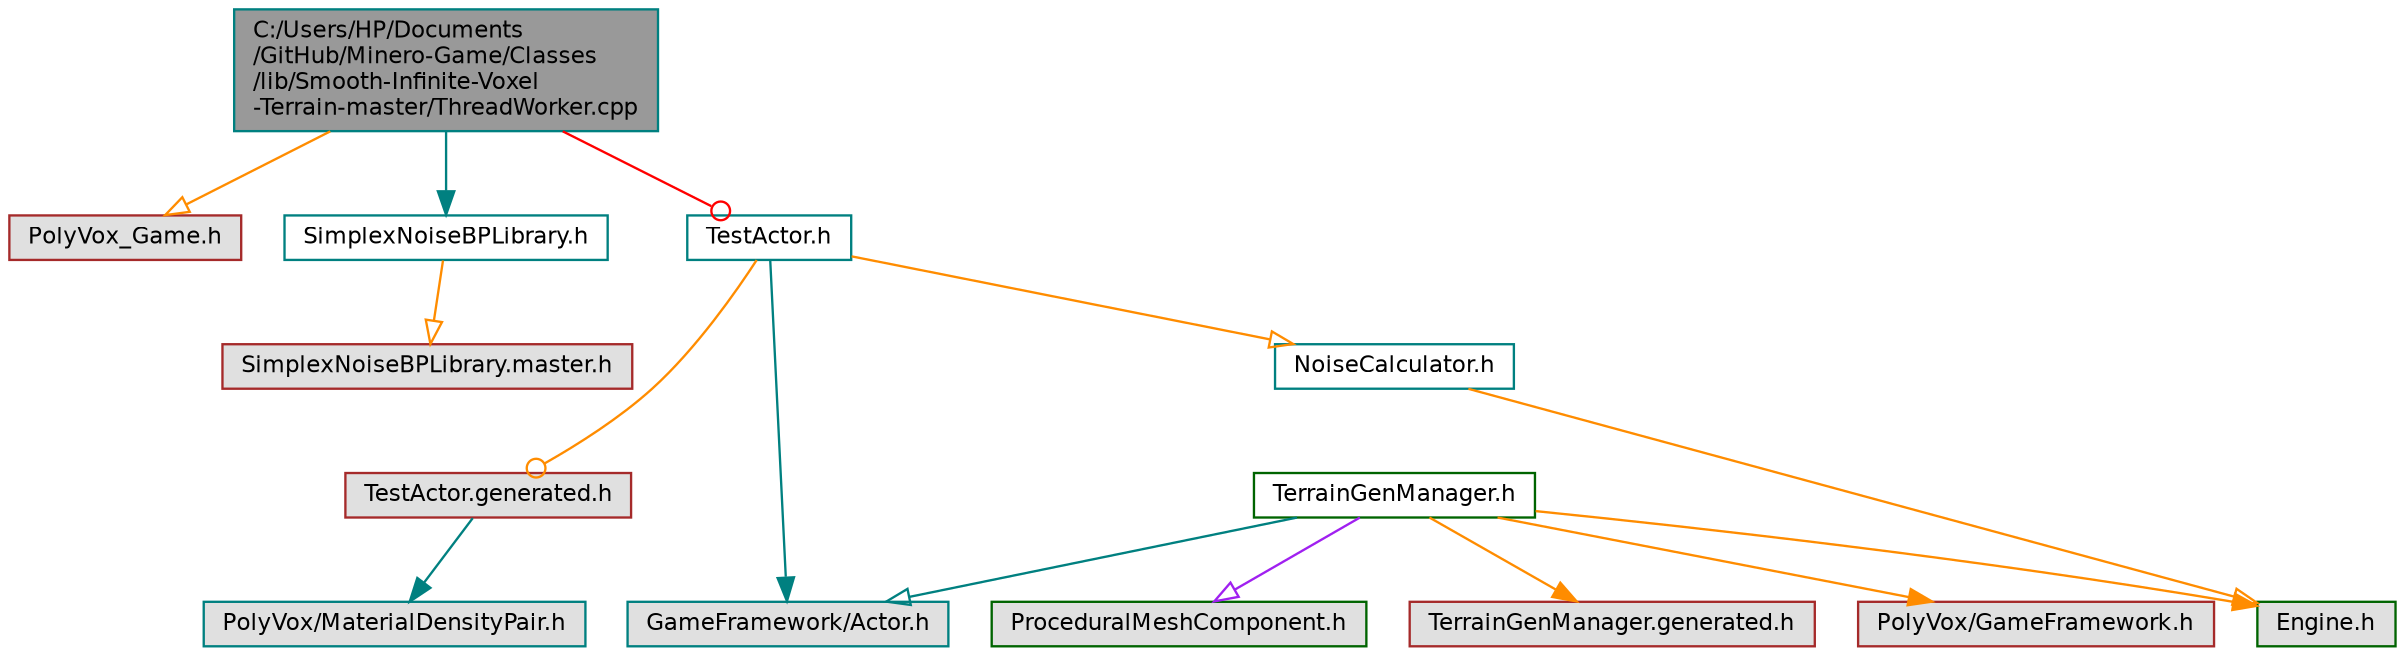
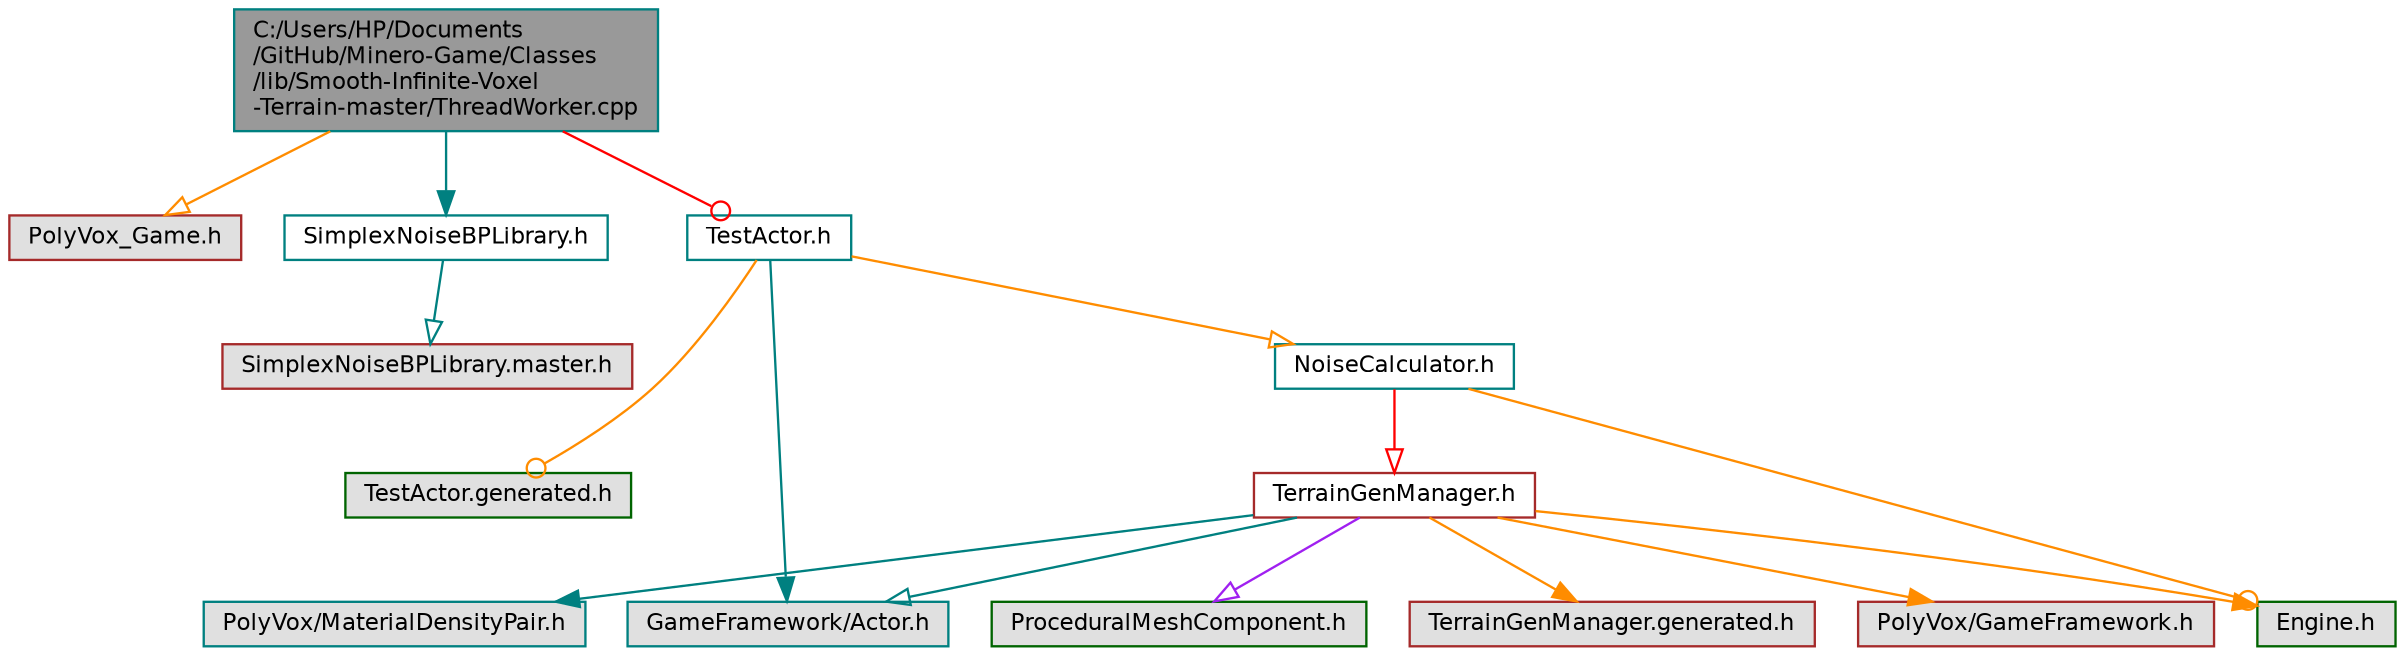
(438, 291) -> (438, 291)
none -> (1394, 419)
(1853, 493) -> (1853, 493)
(488, 495) -> (488, 495)
(1394, 495) -> (1394, 495)
(448, 550) -> (916, 557)
